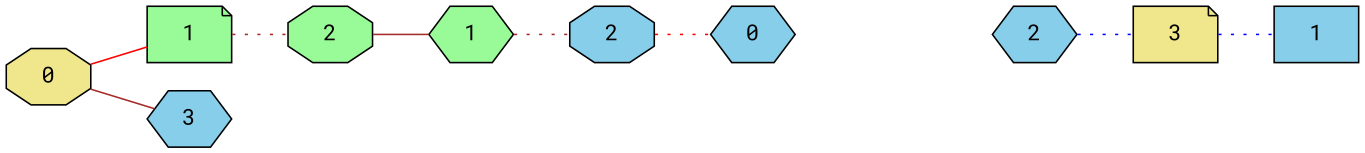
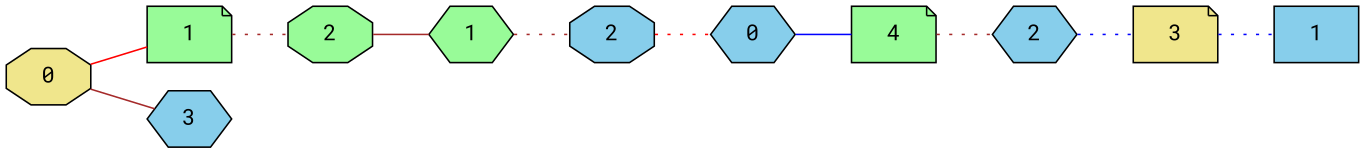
none -> (894, 34)
